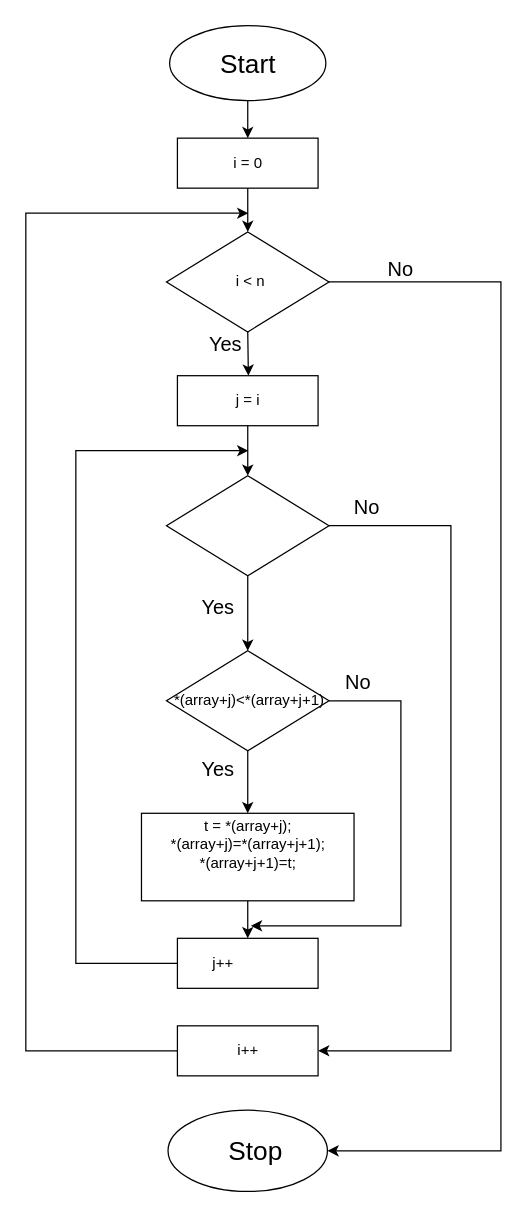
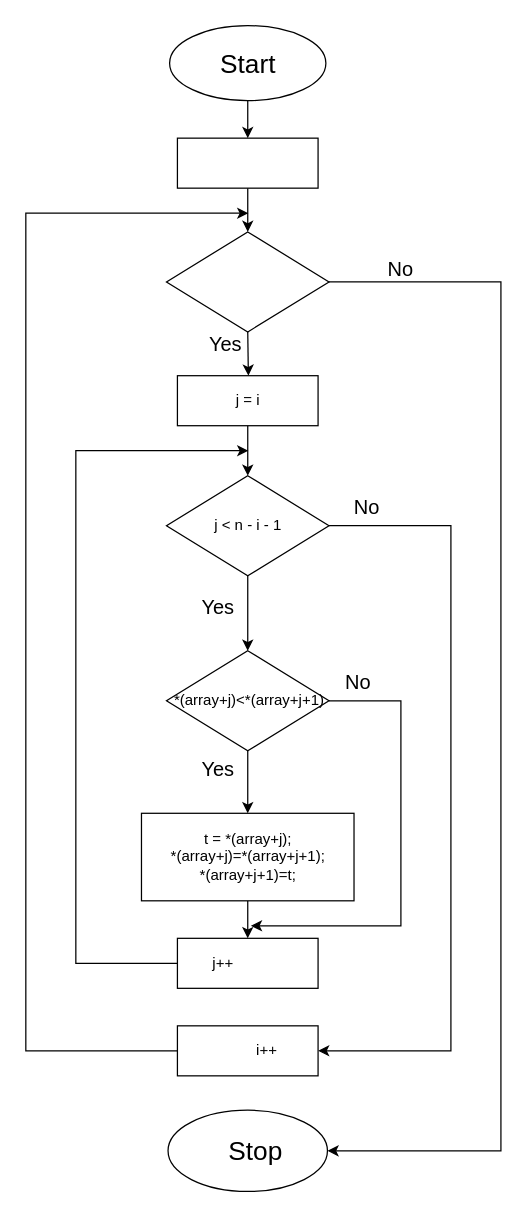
(248, 163) -> none
(251, 282) -> none
none -> (248, 526)
(248, 844) -> (248, 857)
(248, 1051) -> (266, 1051)
